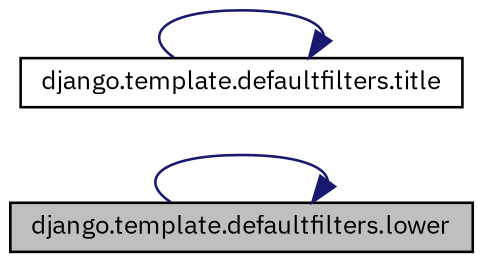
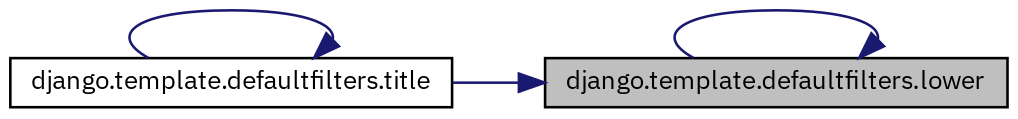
none -> (486, 83)
